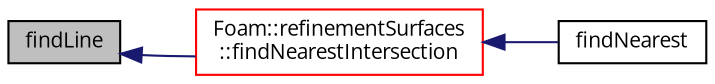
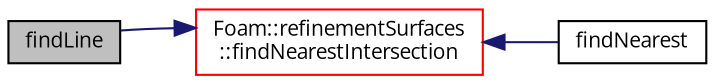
(169, 56) -> (148, 29)
